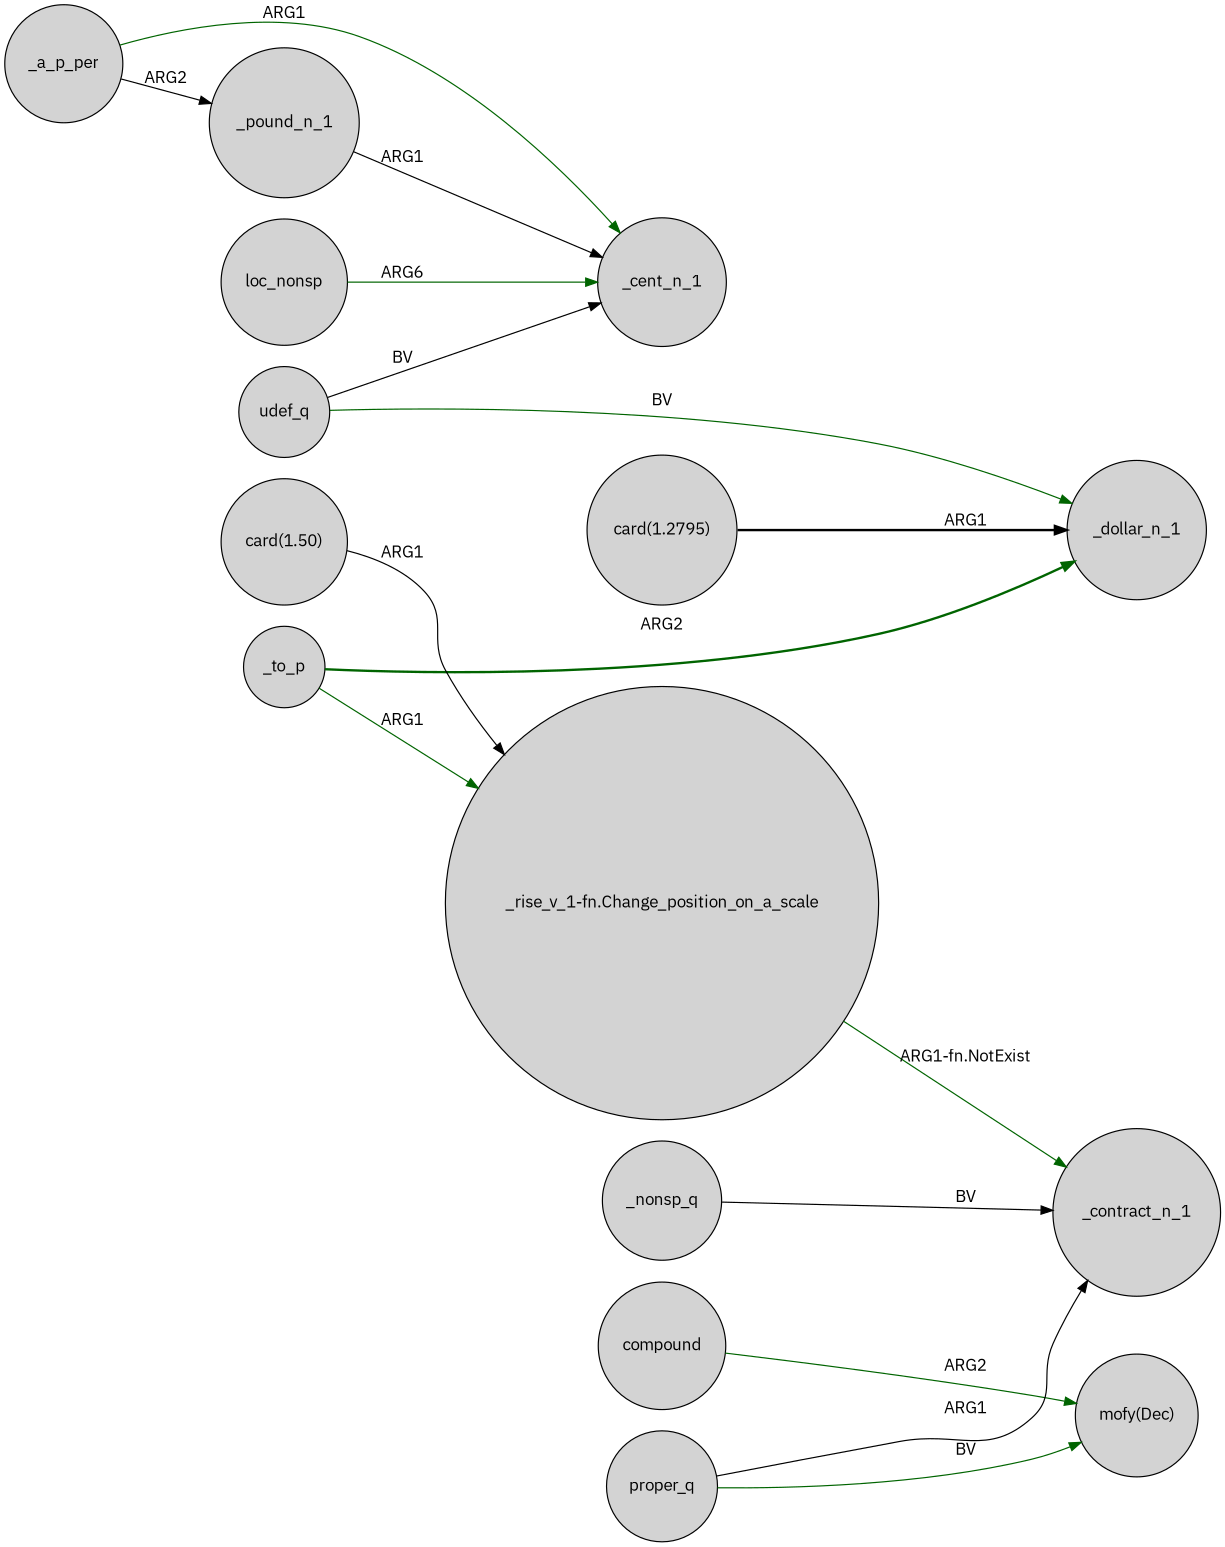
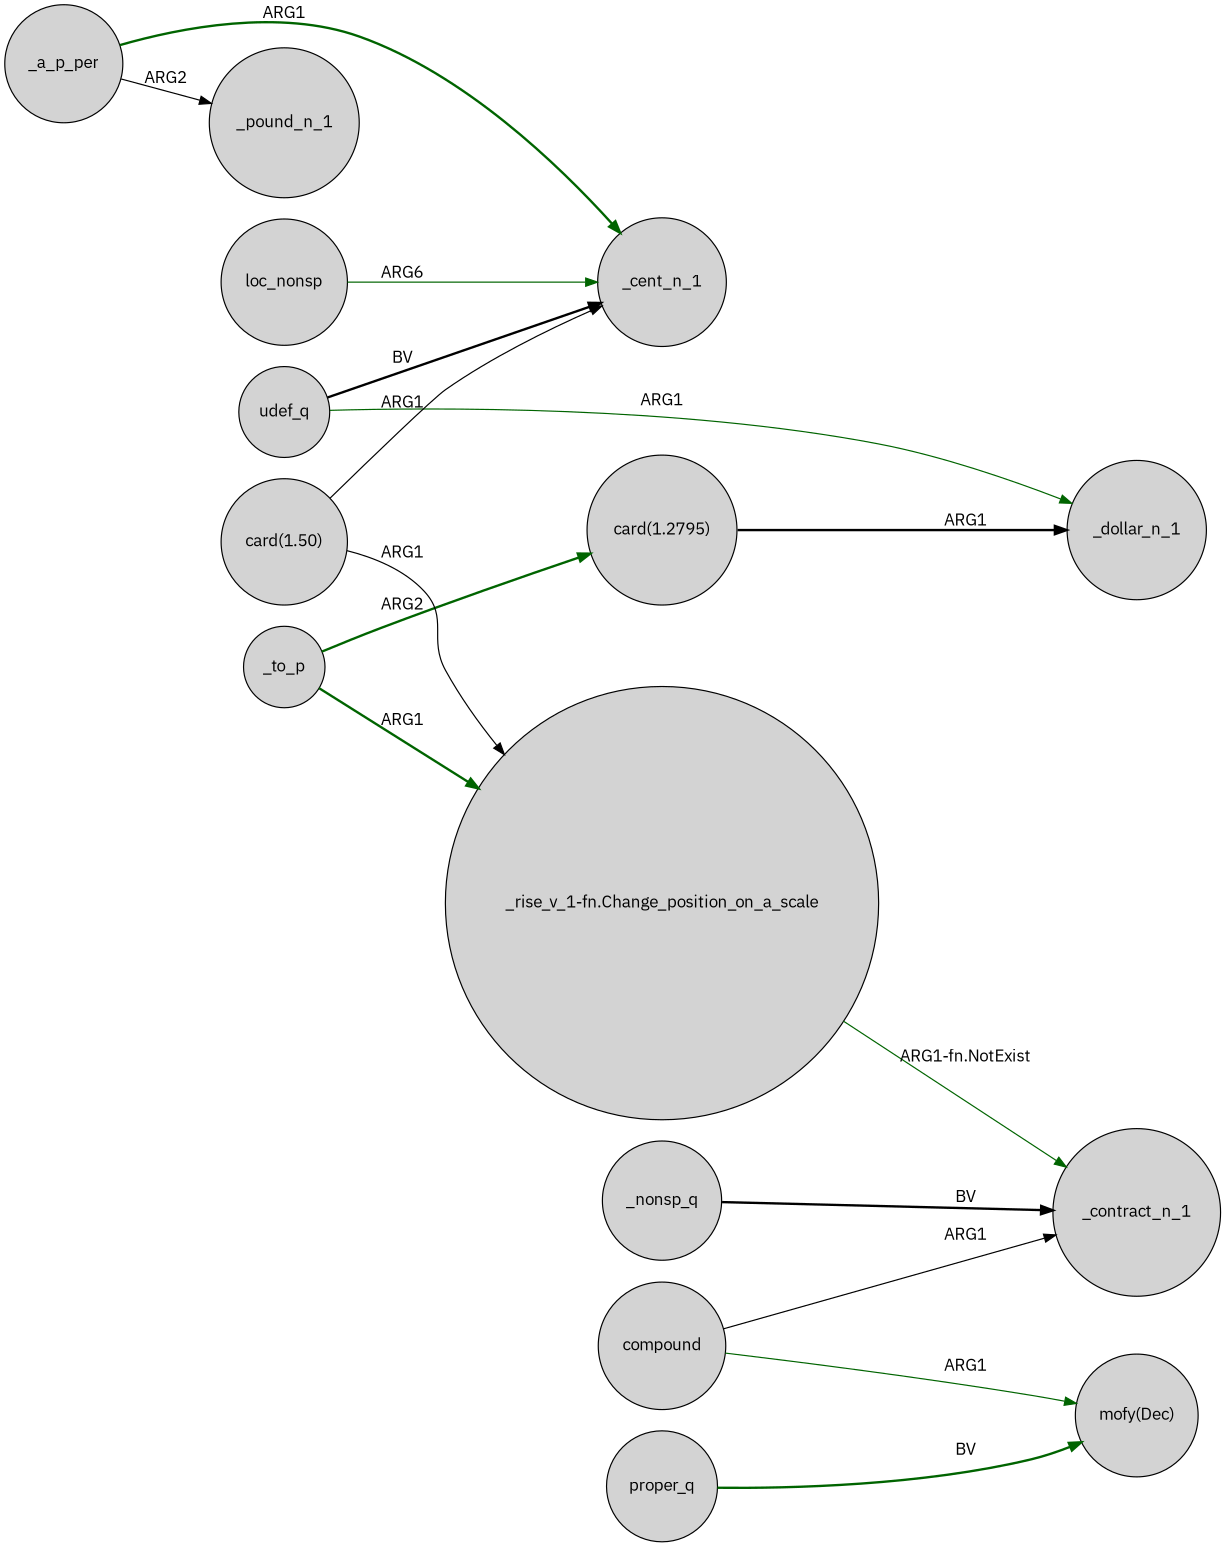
(394, 51) -> (394, 51)
(473, 202) -> (448, 388)
(458, 352) -> (458, 352)
(662, 401) -> (662, 401)
(701, 661) -> (450, 603)
(394, 735) -> (394, 735)
(882, 1206) -> (882, 1206)
(966, 1366) -> (966, 1366)
(945, 1439) -> (884, 1284)
(896, 1481) -> (896, 1481)
